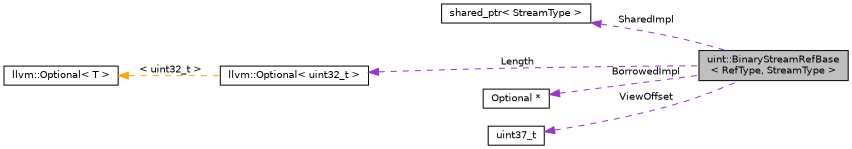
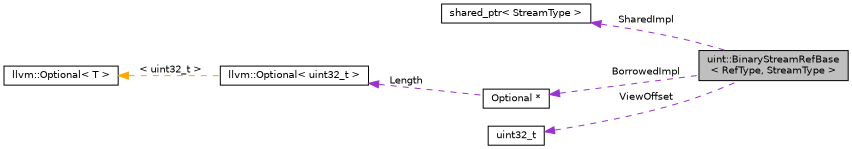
(539, 68) -> (431, 90)
(516, 136) -> (516, 136)
